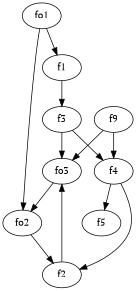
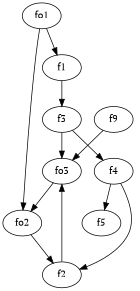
(114, 142) -> none
